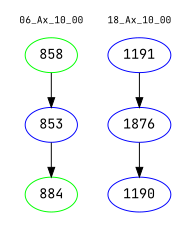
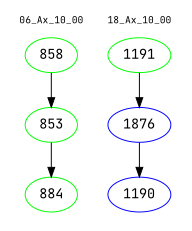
(139, 55) -> (139, 55)
(51, 125) -> (51, 125)
